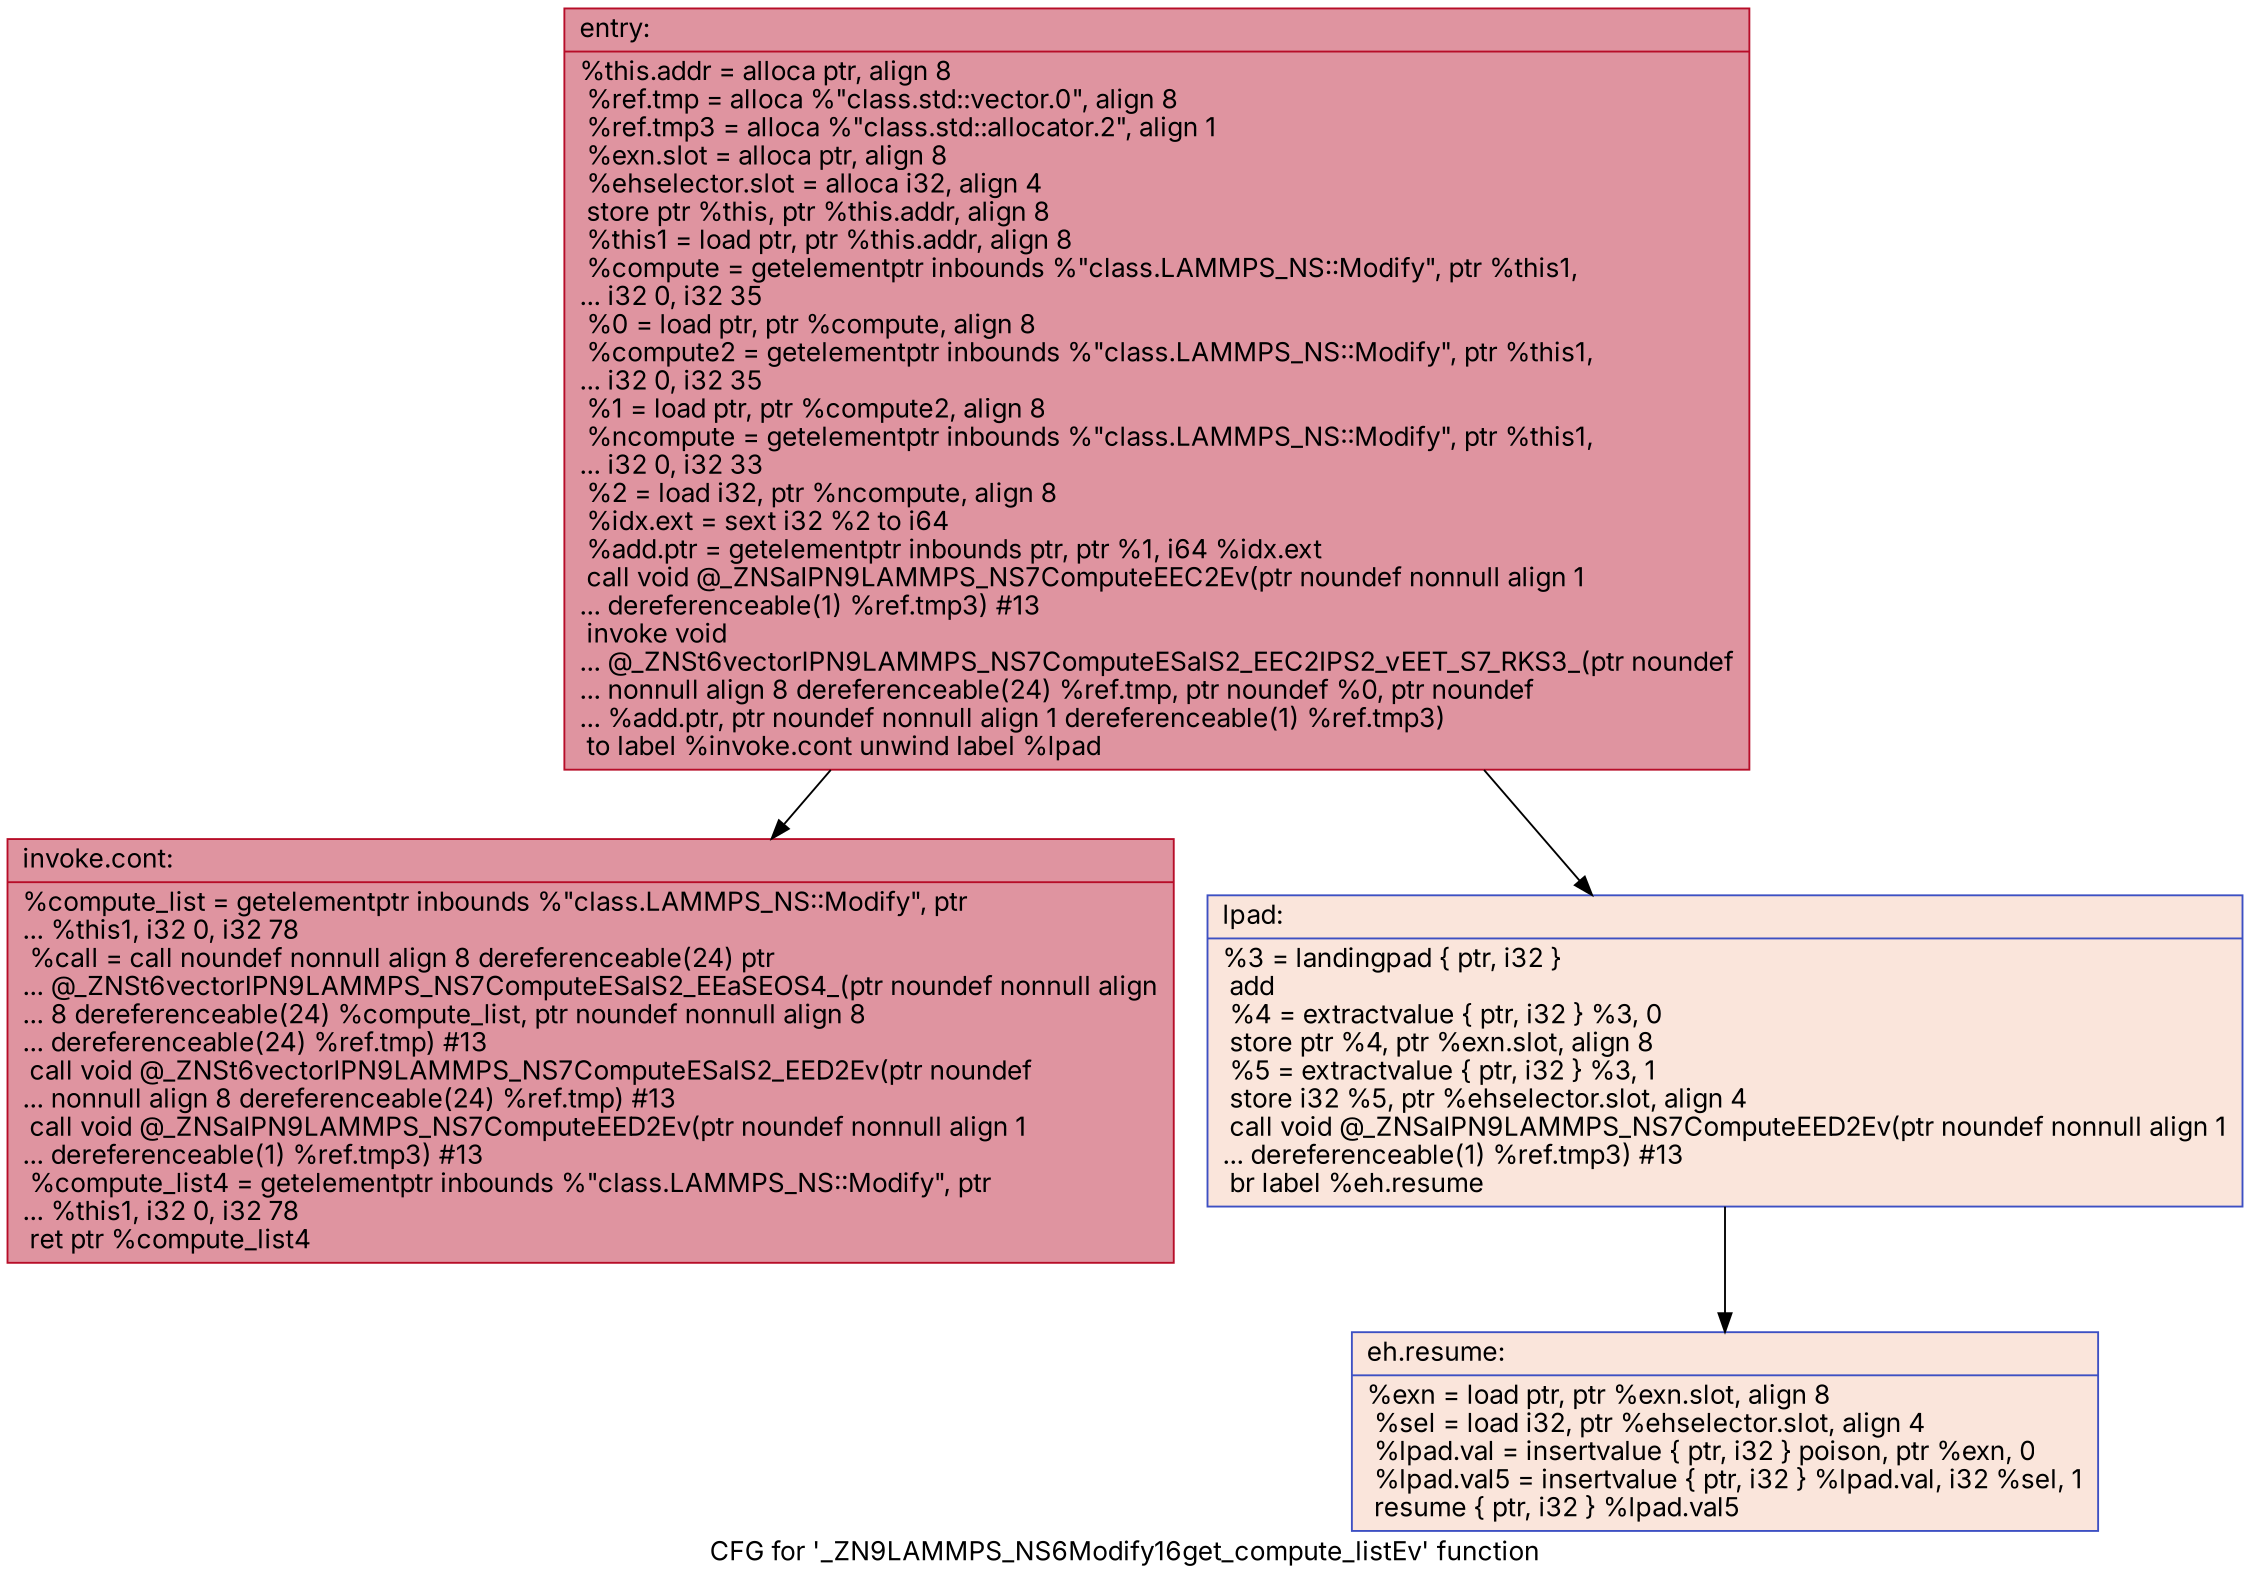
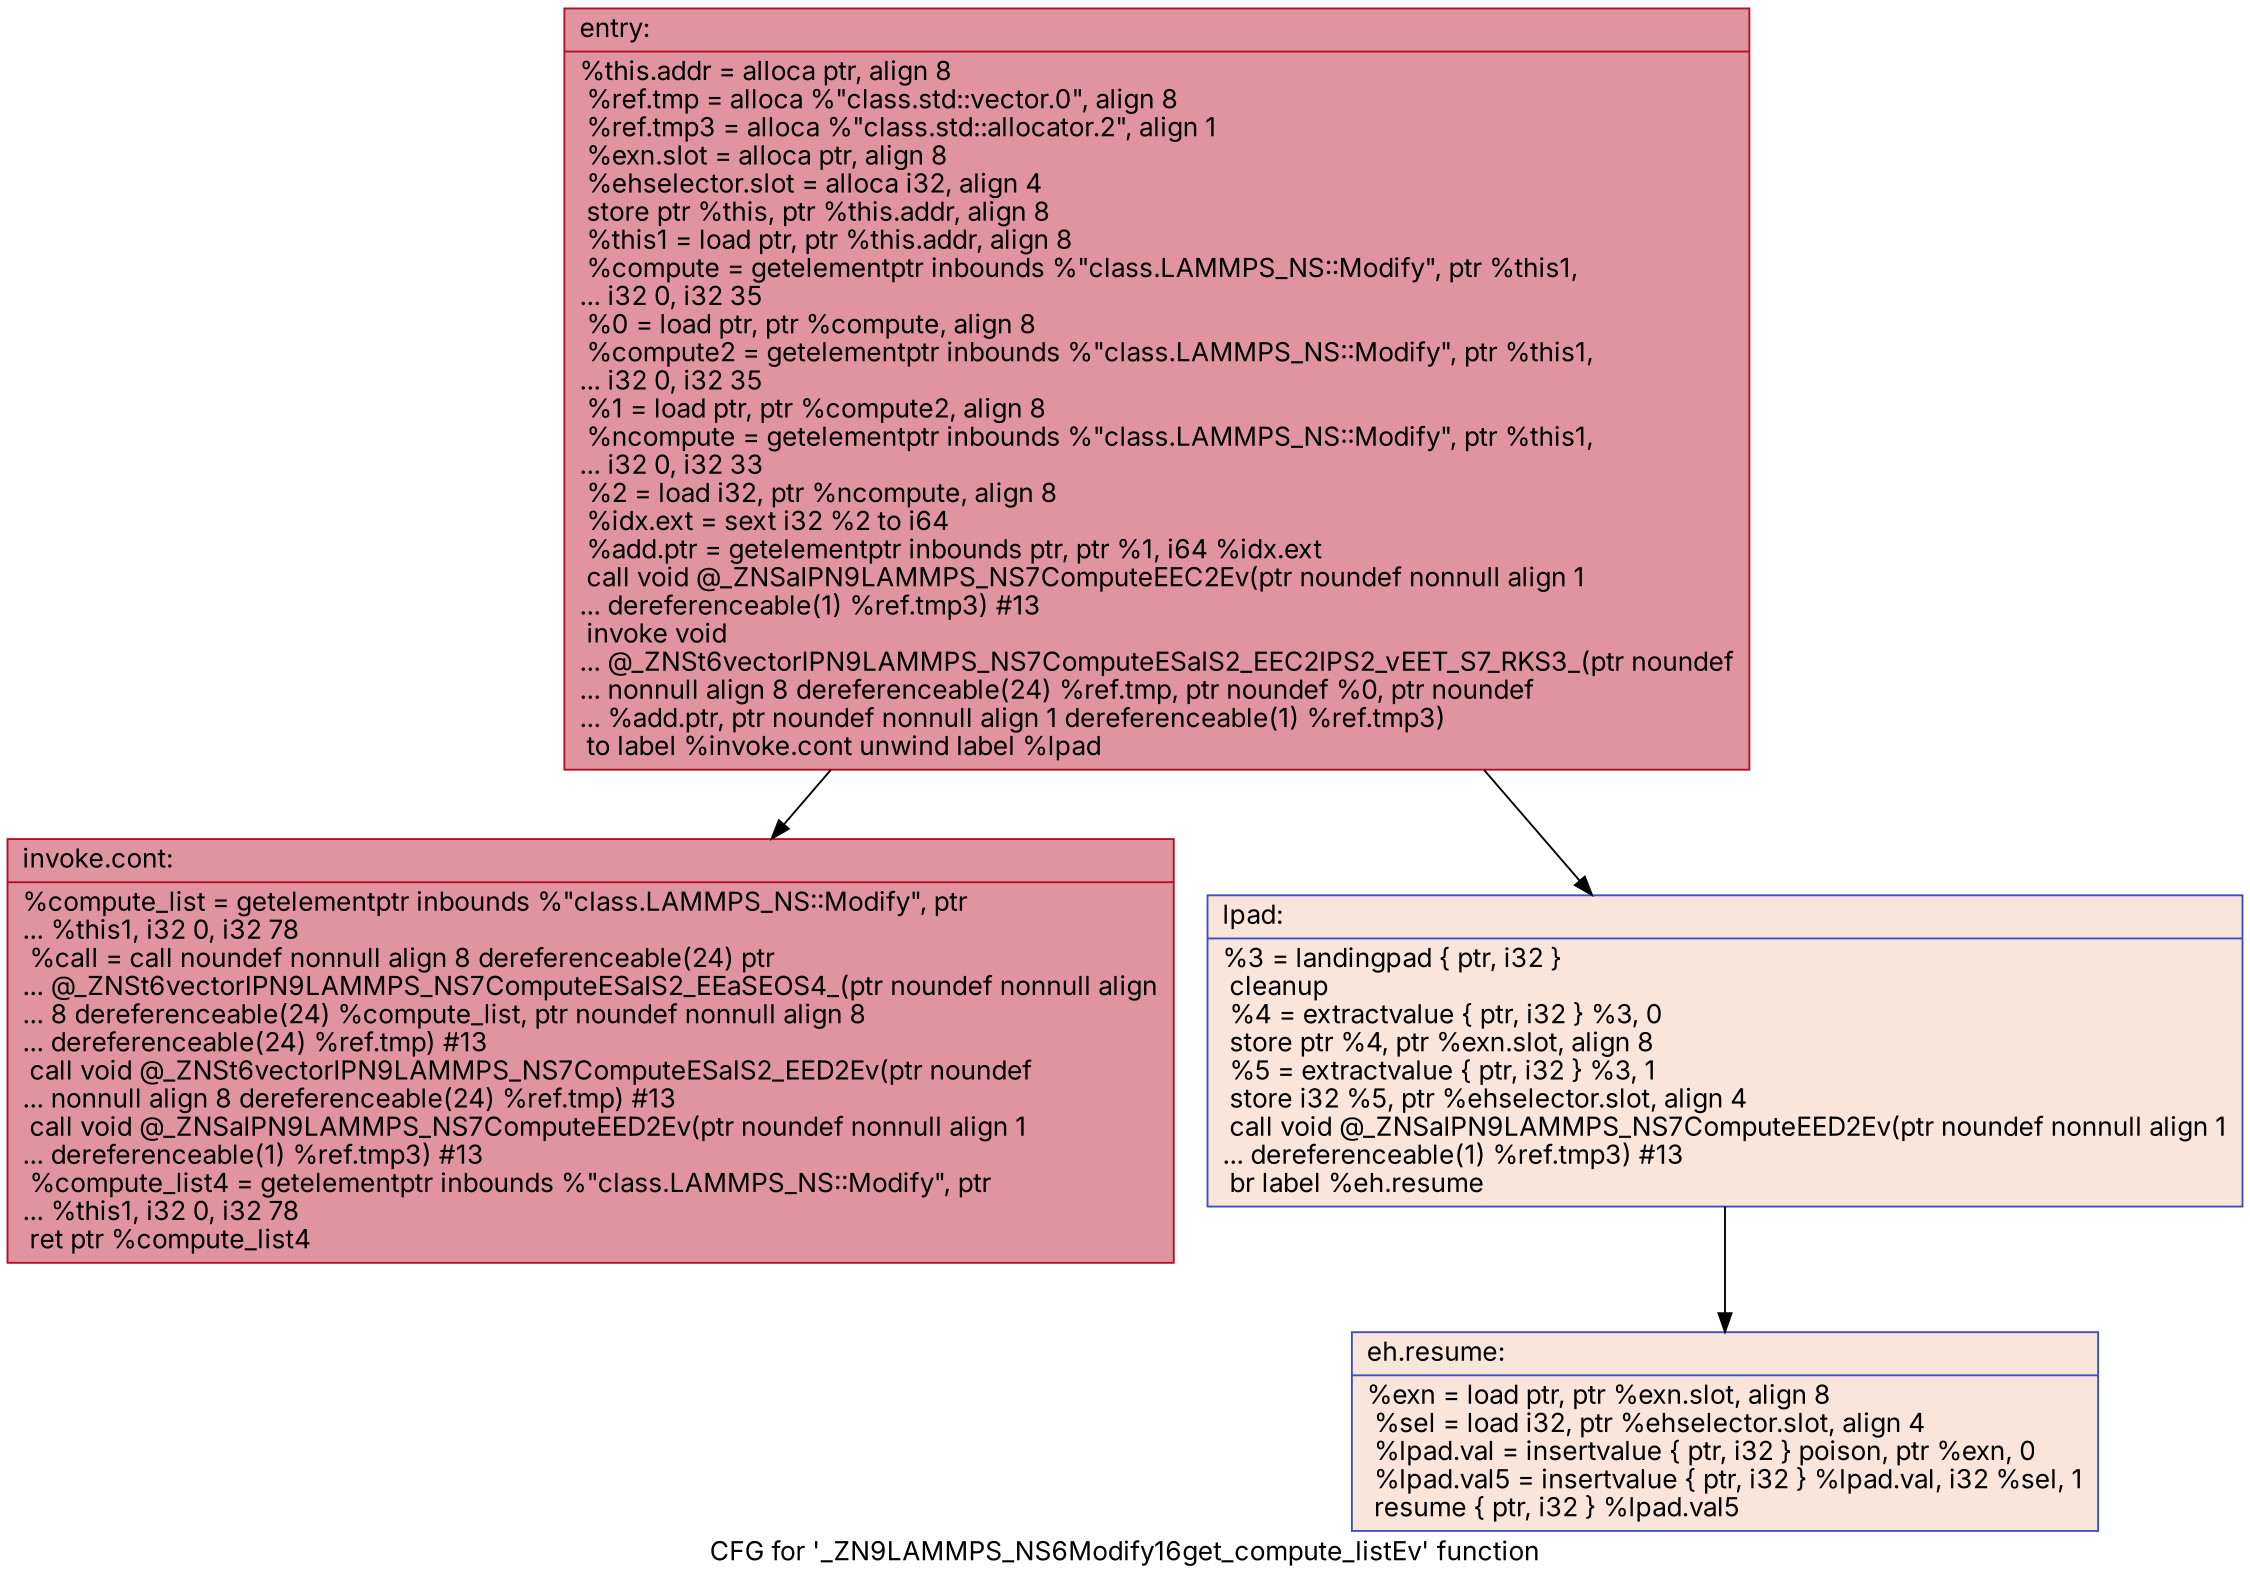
(1249, 987) -> (1276, 987)
